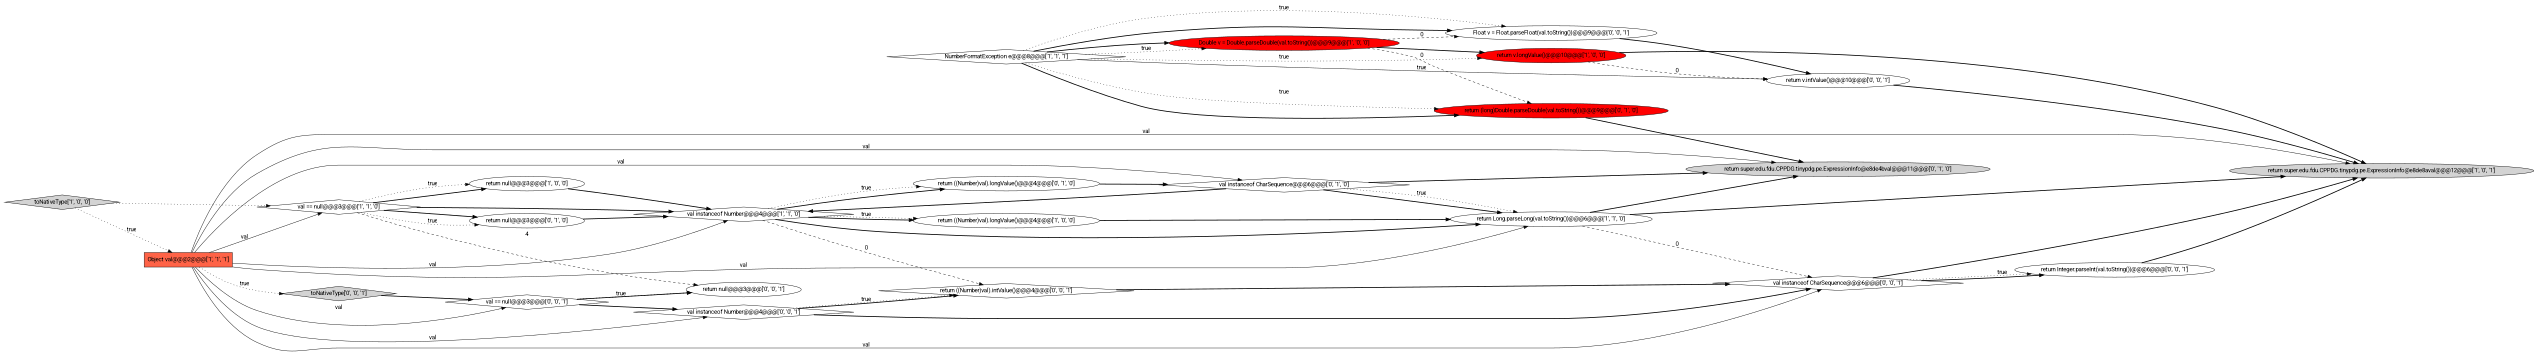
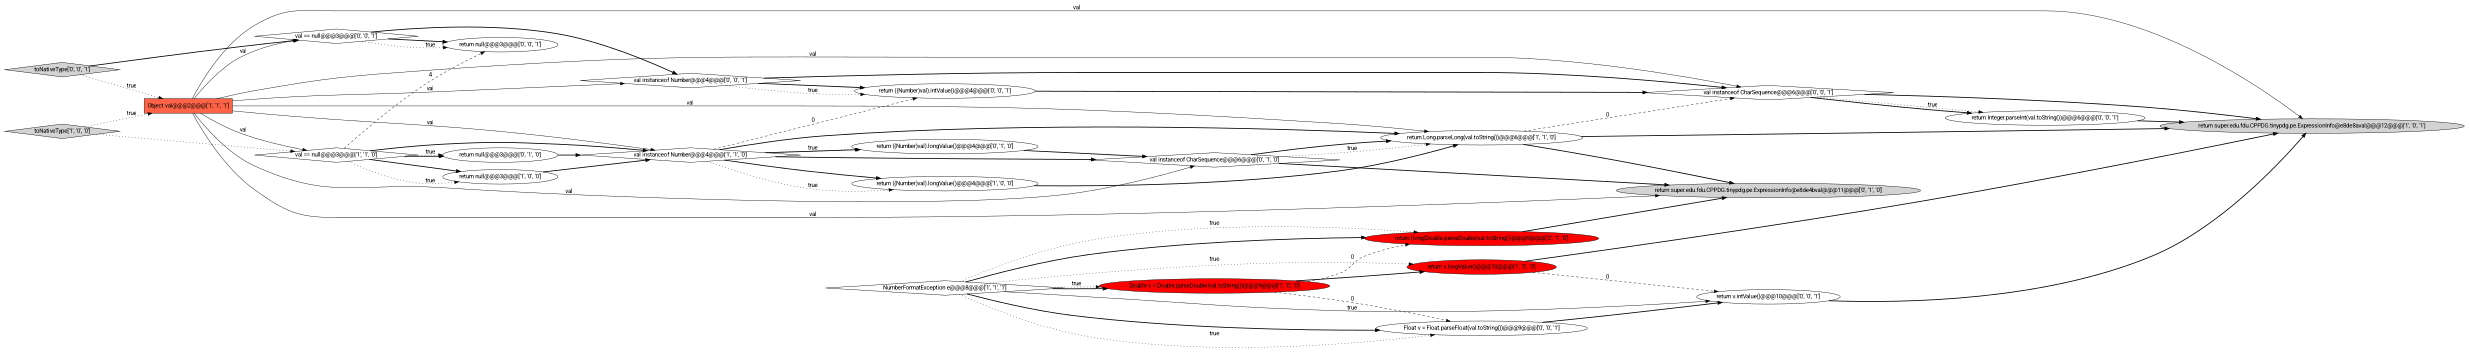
(1019, 201) -> (933, 159)
(237, 286) -> (119, 86)
(1006, 291) -> (945, 91)
